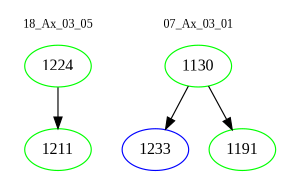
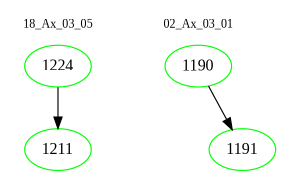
(199, 25) -> (199, 25)
(198, 66) -> (198, 66)
(155, 150) -> none
